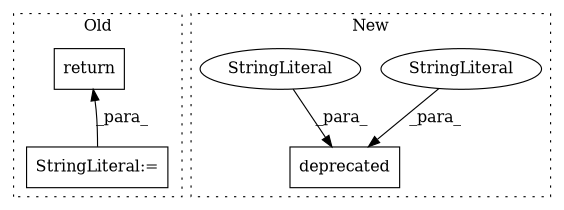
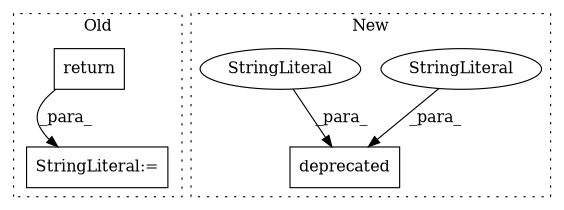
(97, 124) -> (38, 113)
